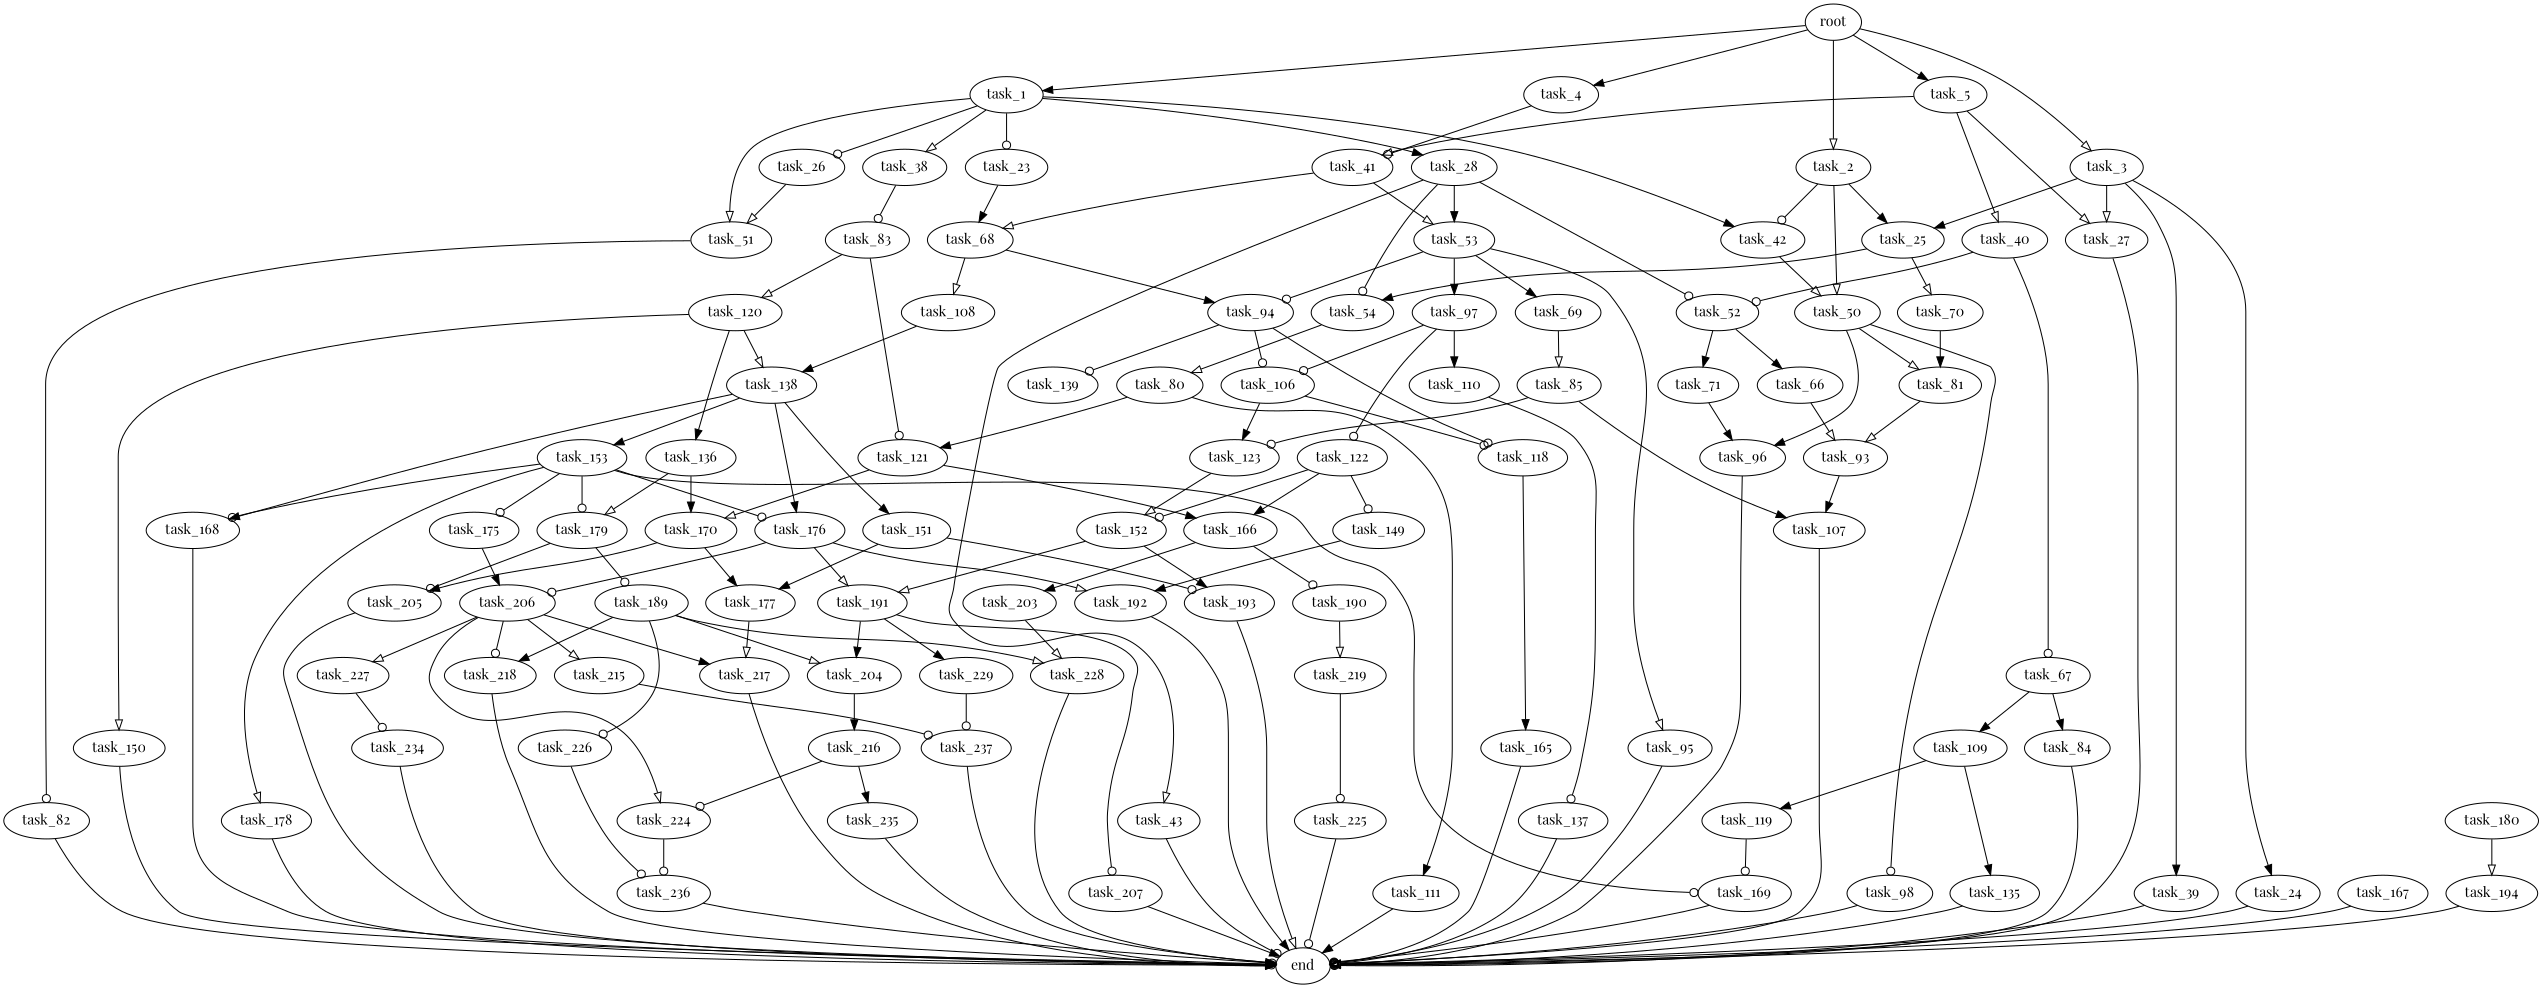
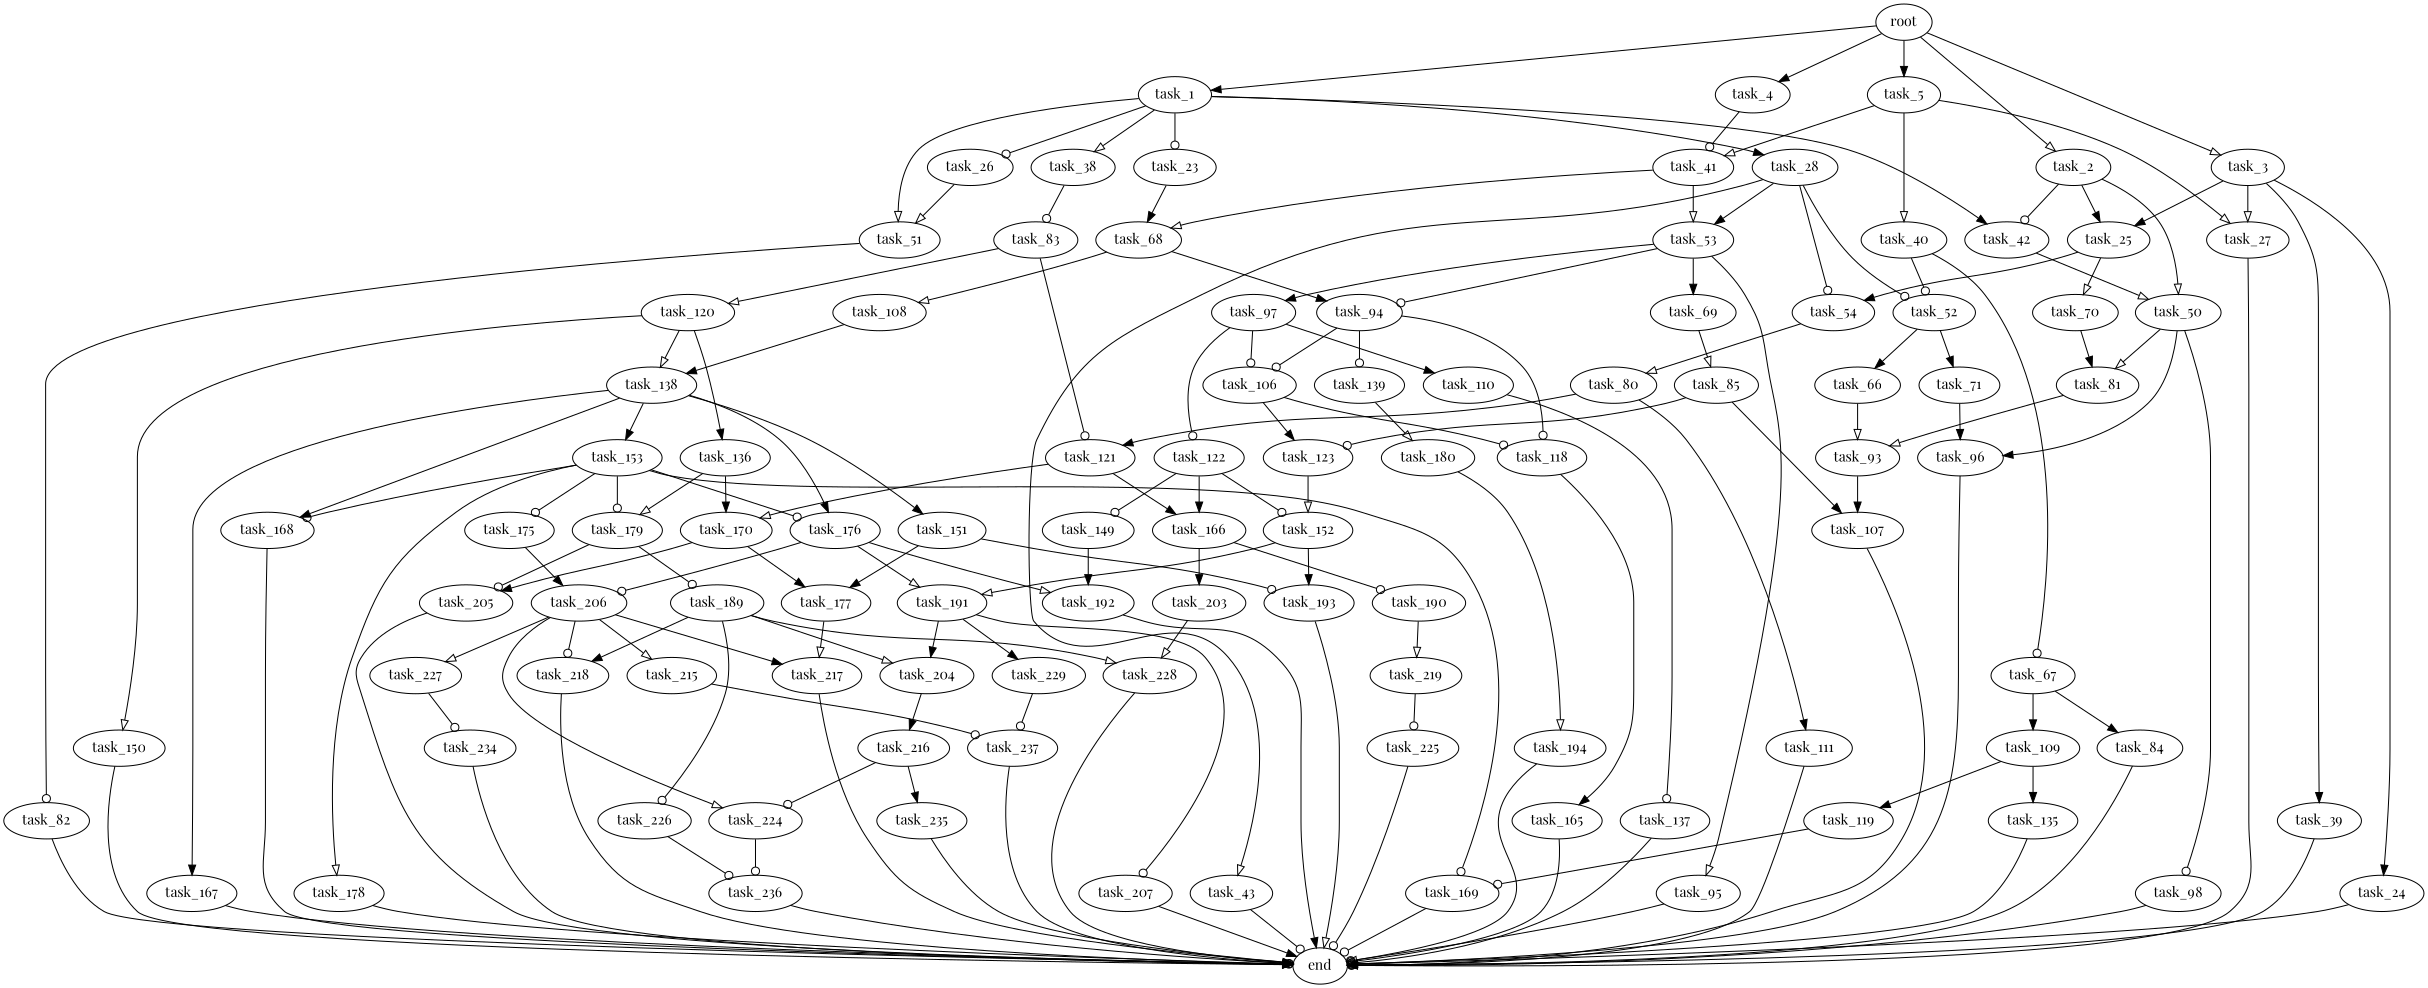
none -> (1390, 418)
none -> (227, 483)
